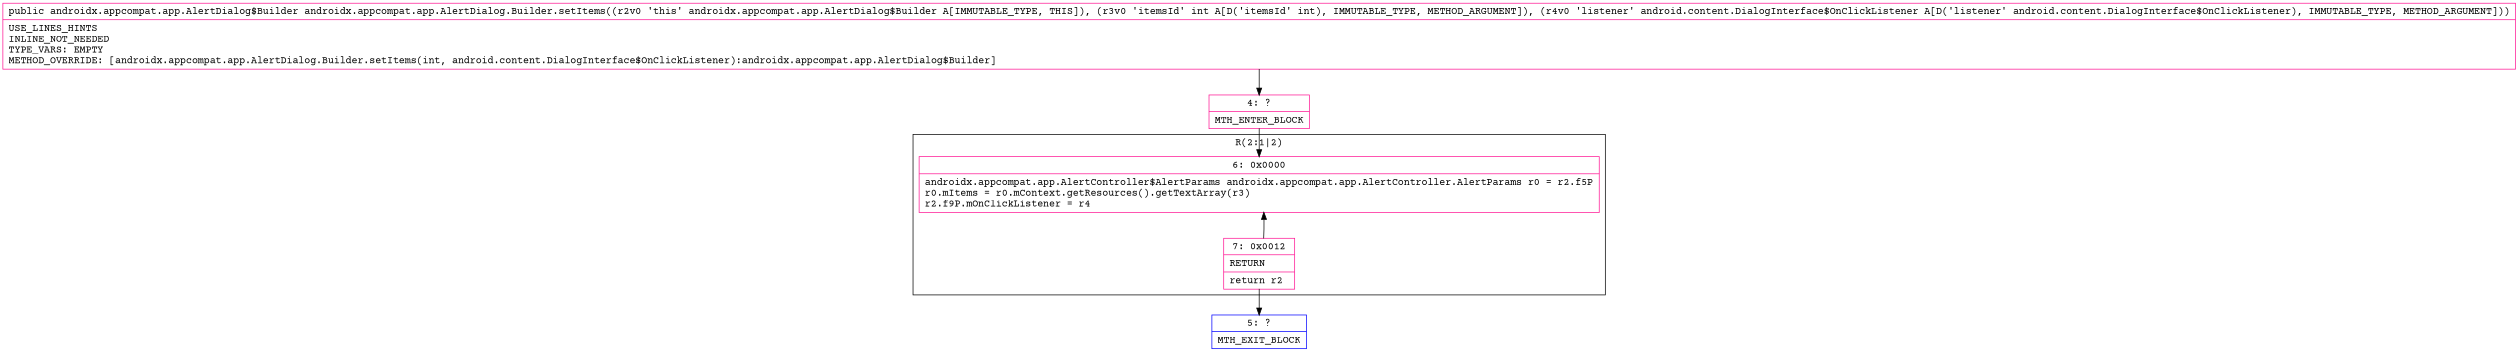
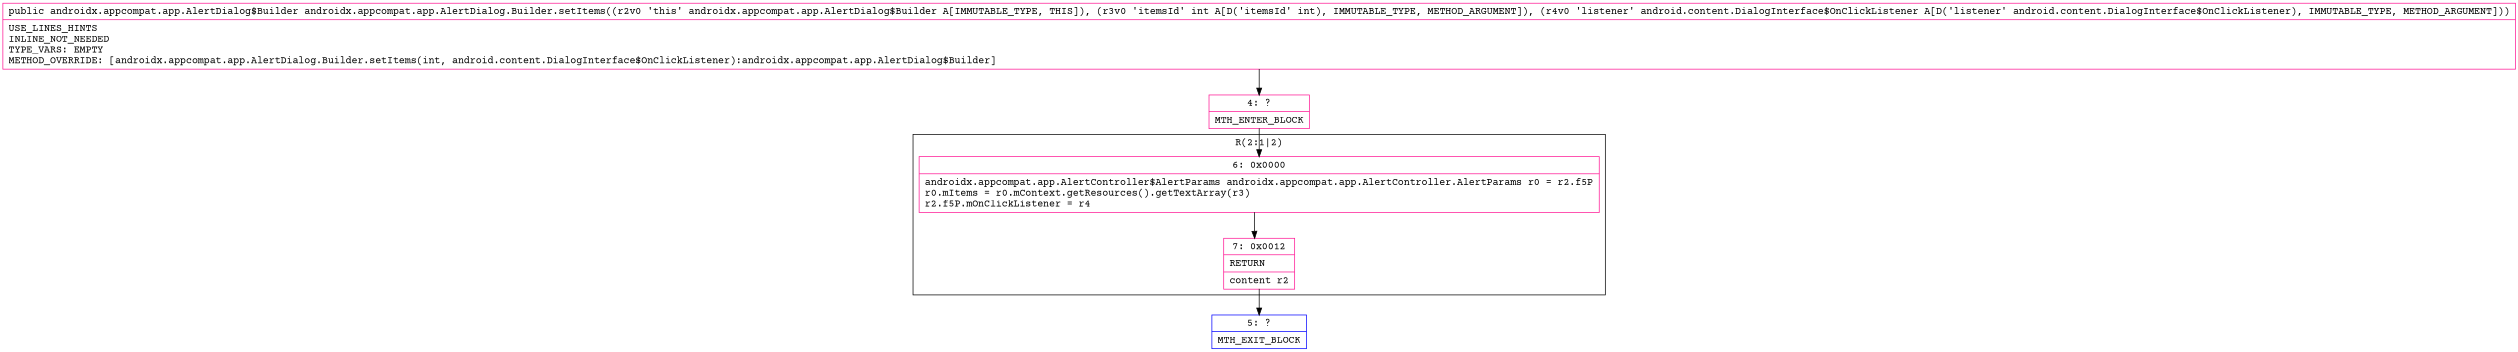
(1008, 204) -> (1008, 204)
(1264, 229) -> (1254, 222)
(1256, 280) -> (1259, 280)
